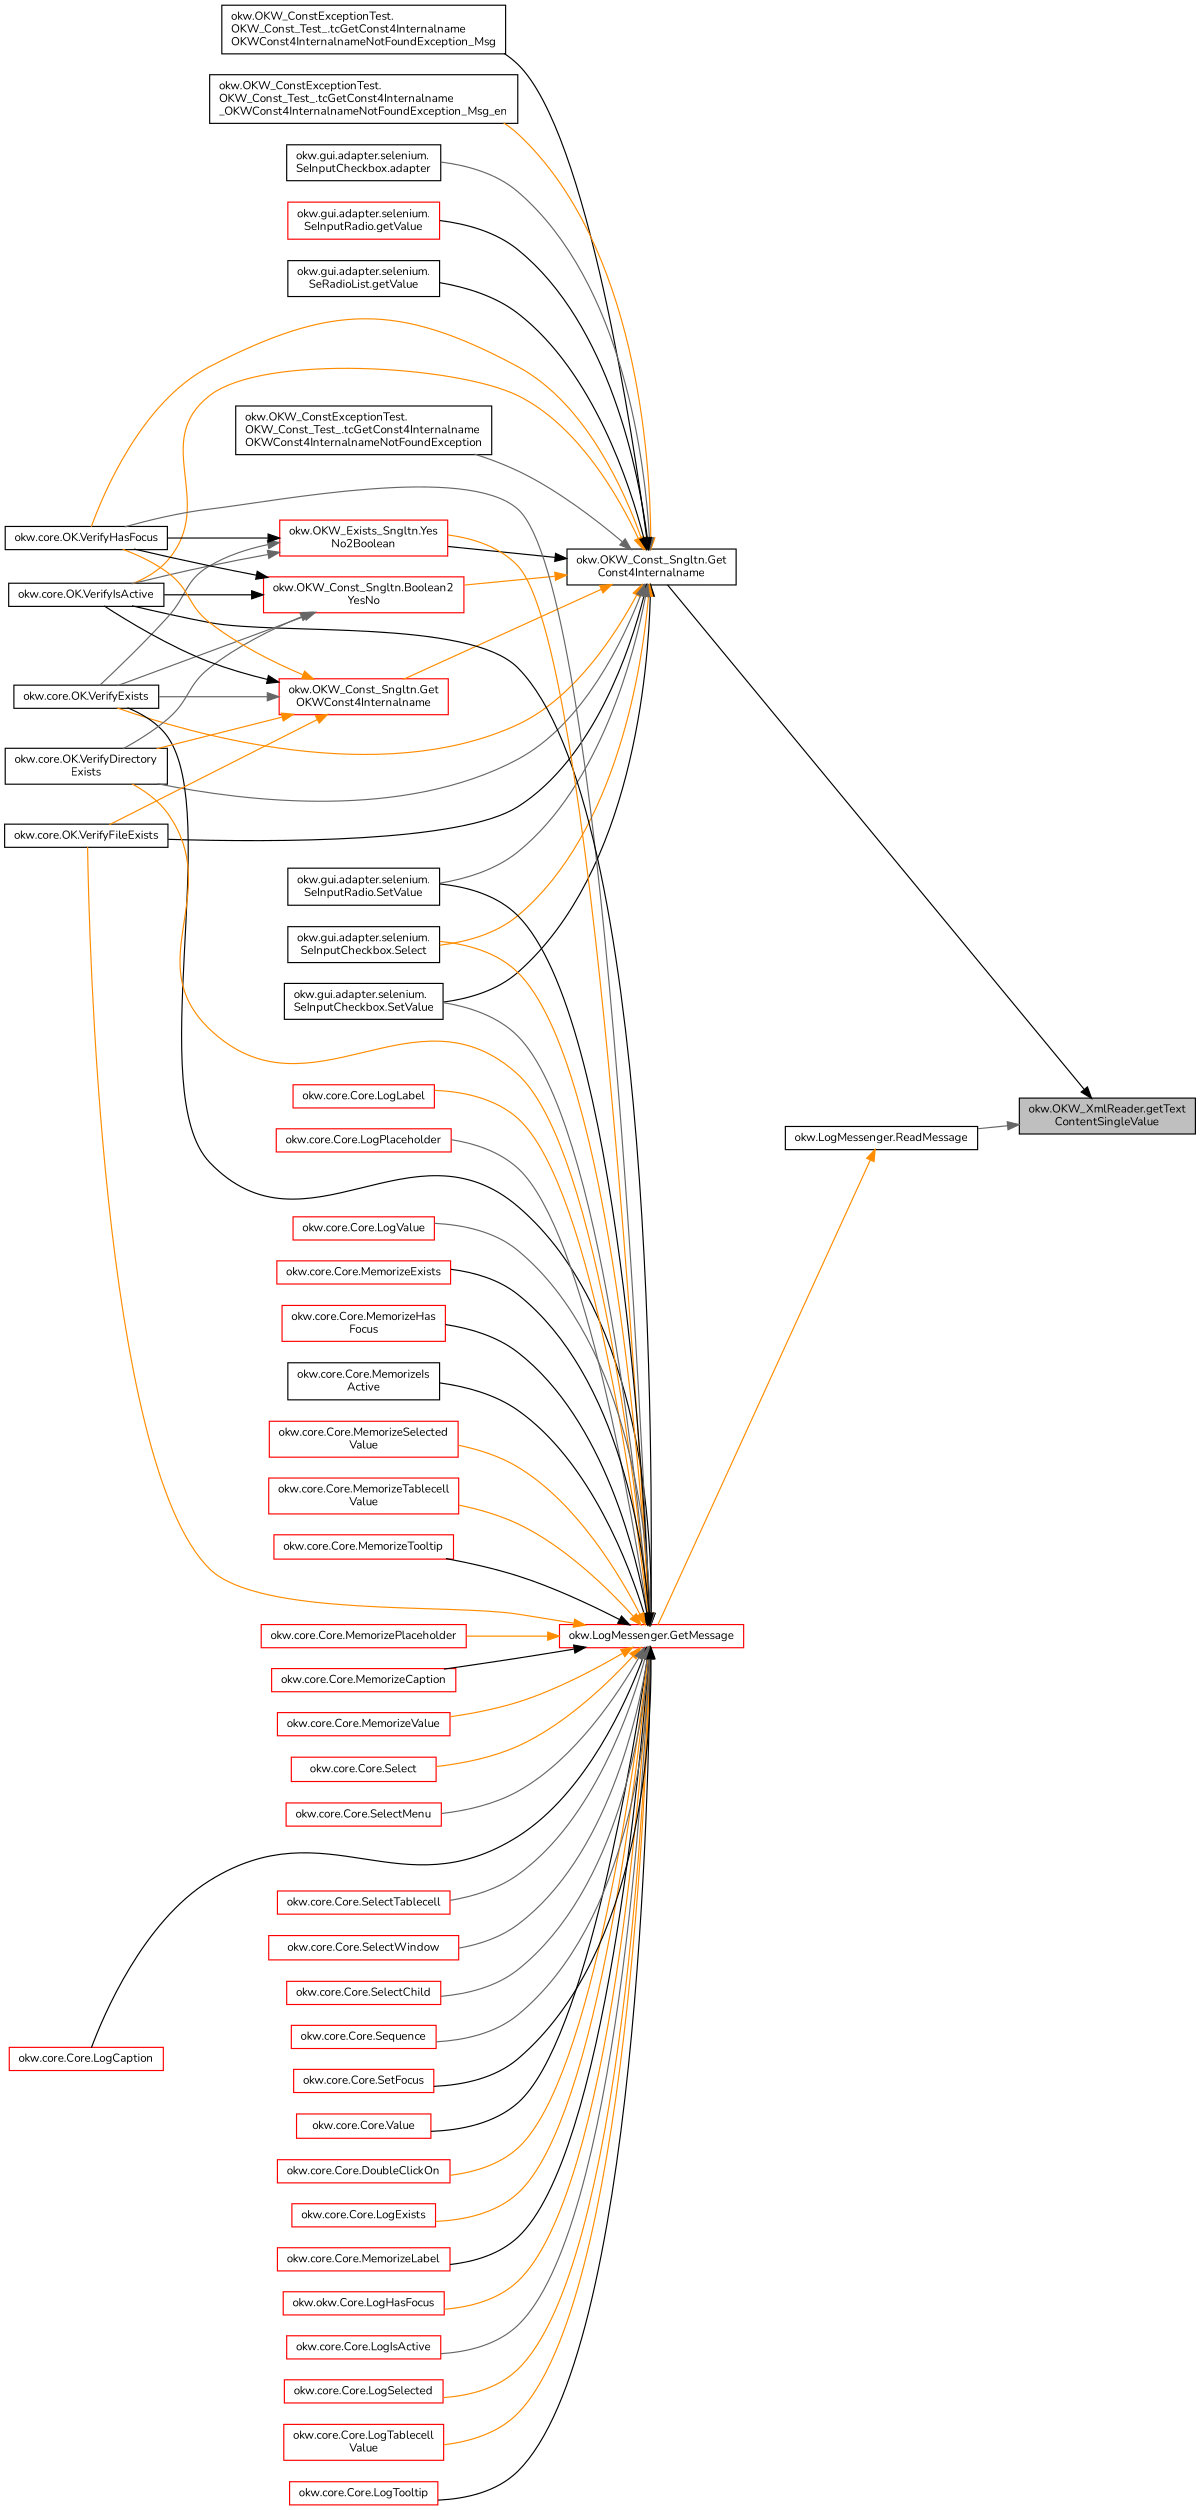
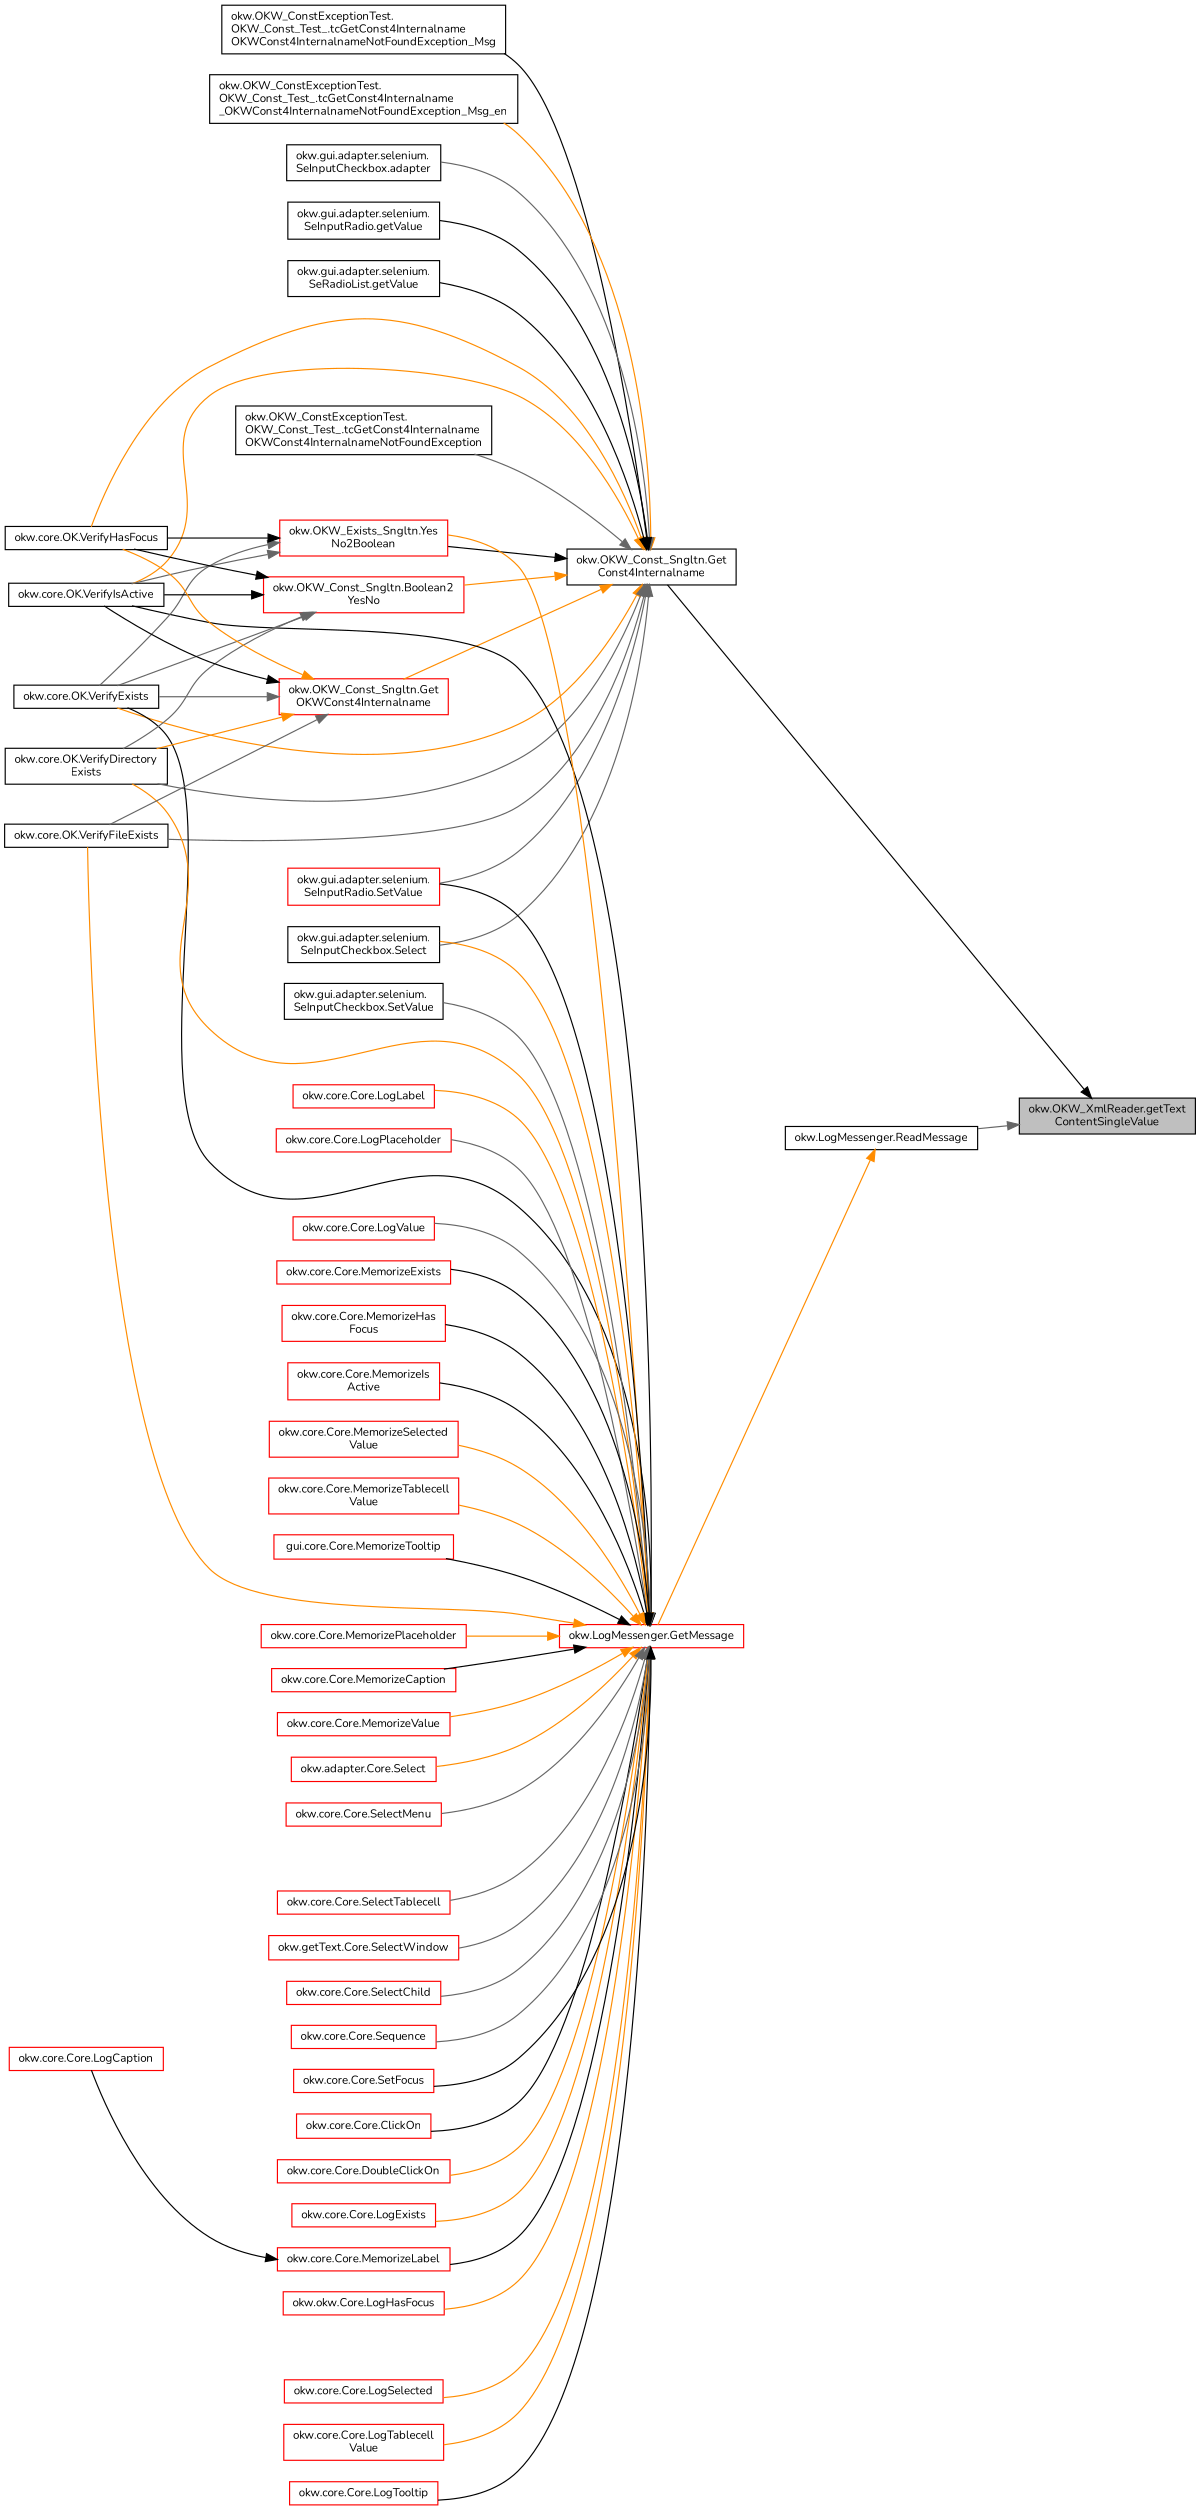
(364, 221) -> (364, 221)
(213, 772) -> (213, 772)
(586, 781) -> none
(601, 798) -> (596, 808)
(470, 824) -> (470, 824)
(606, 836) -> none
(364, 887) -> (364, 887)
(364, 1381) -> (364, 1381)
(364, 1547) -> (364, 1547)
(364, 1769) -> (364, 1769)
(370, 1860) -> (156, 2187)
(364, 1948) -> (364, 1948)
(364, 2126) -> (364, 2126)
(364, 2347) -> none
